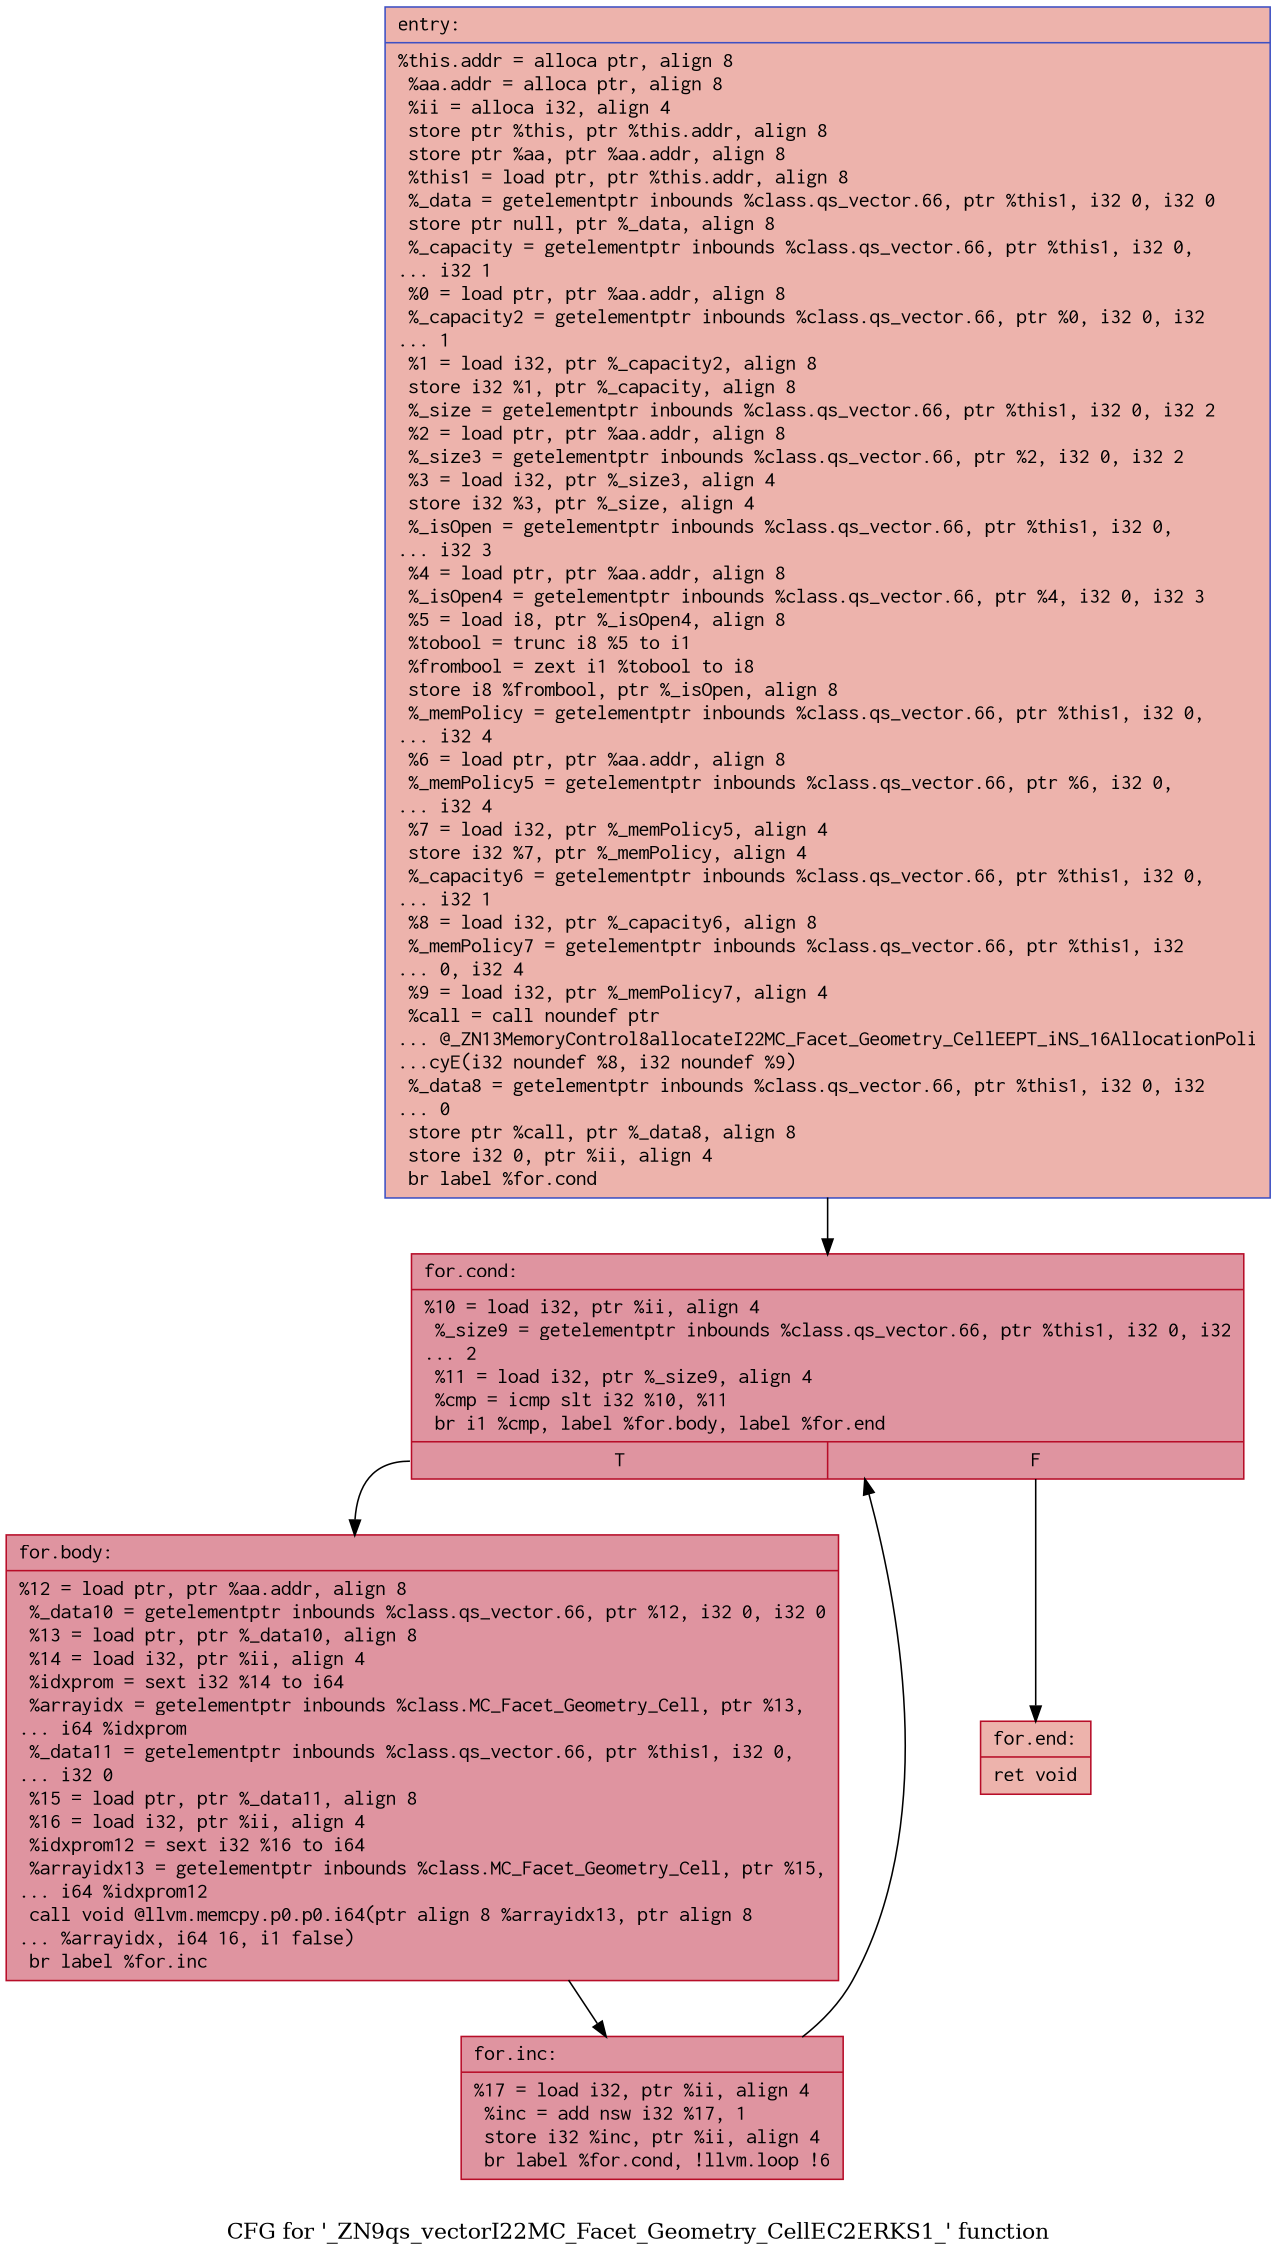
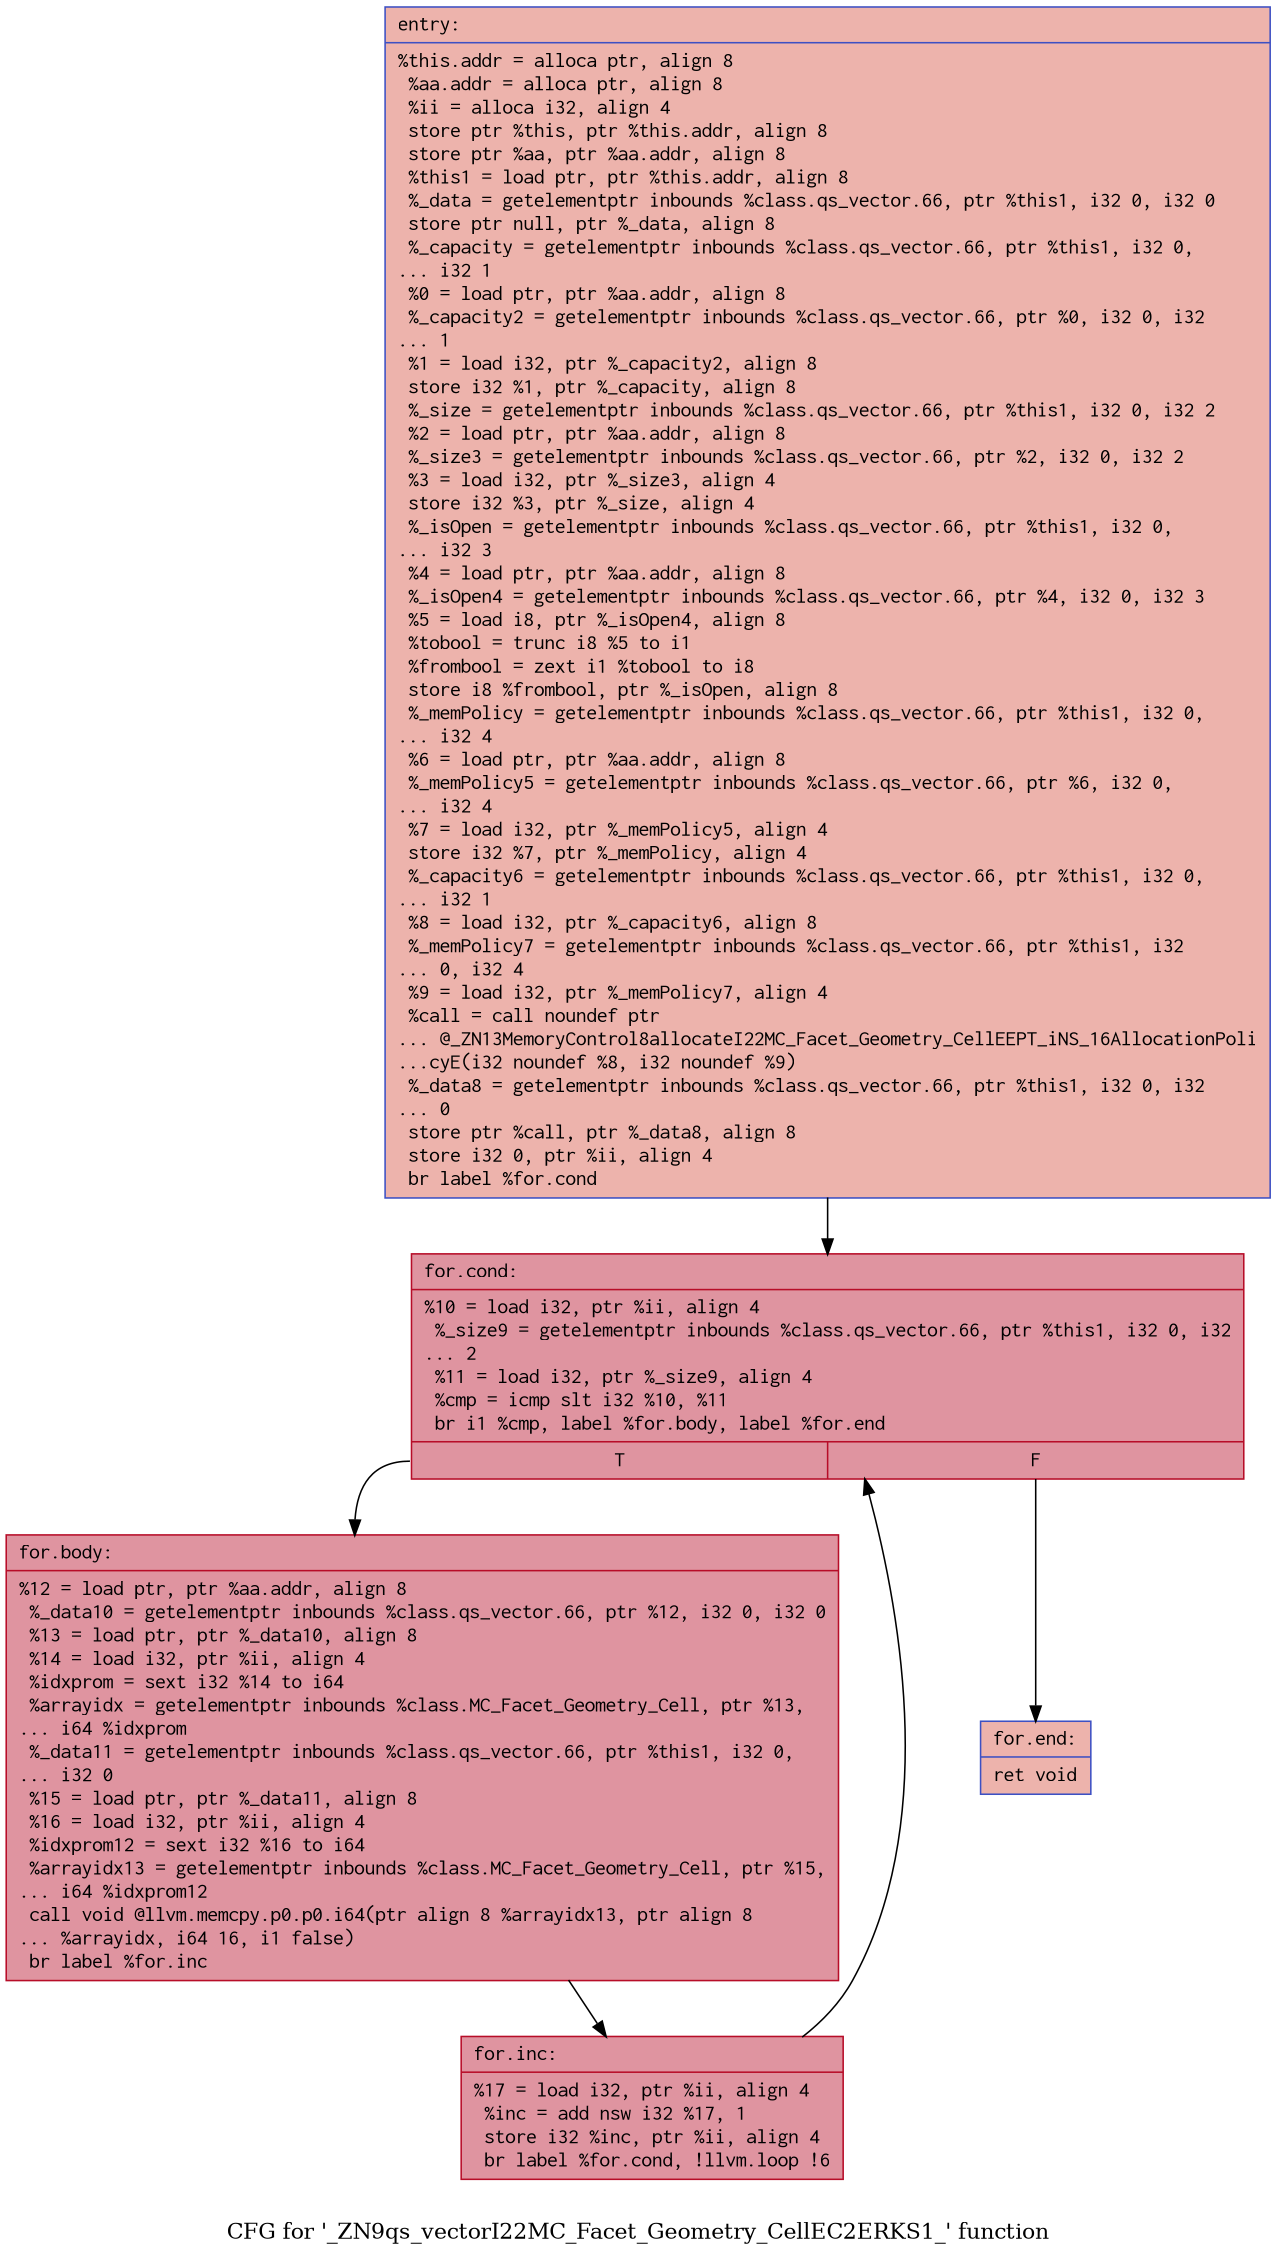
(1036, 1758) -> (1036, 1758)
